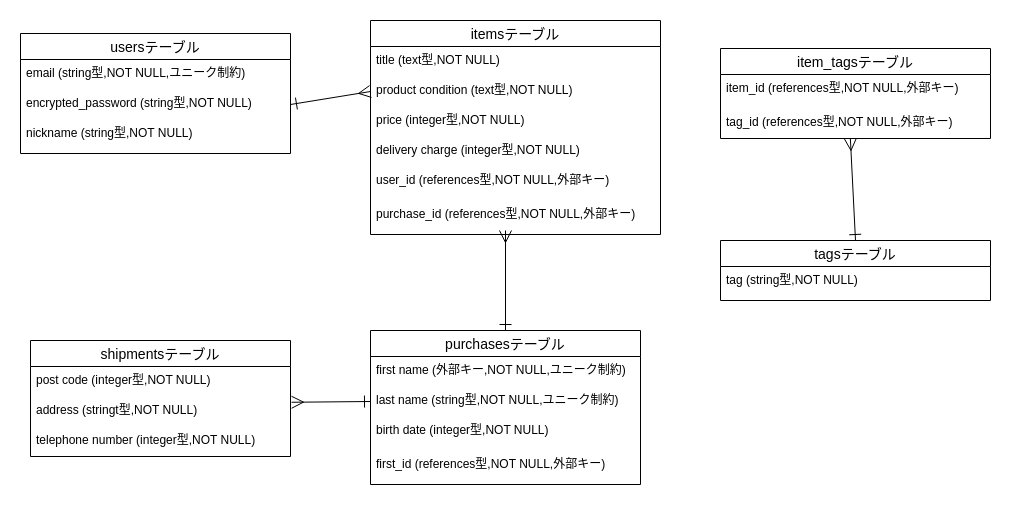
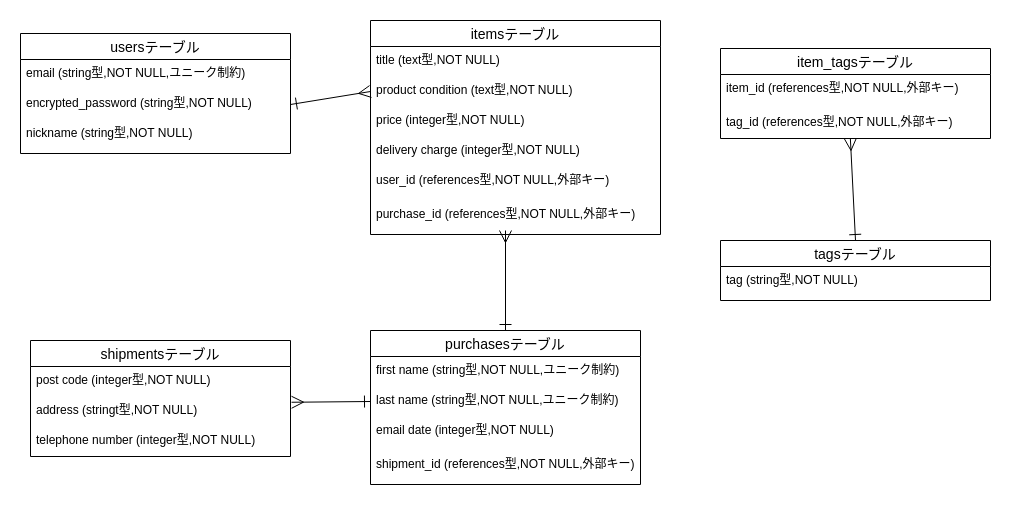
(504, 370) -> (505, 370)
(470, 430) -> (469, 430)
(501, 464) -> (511, 464)
